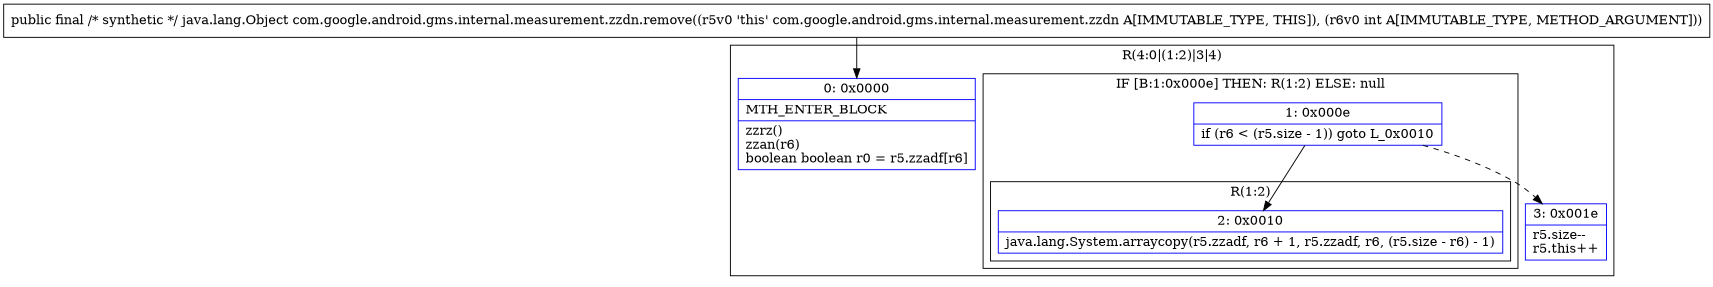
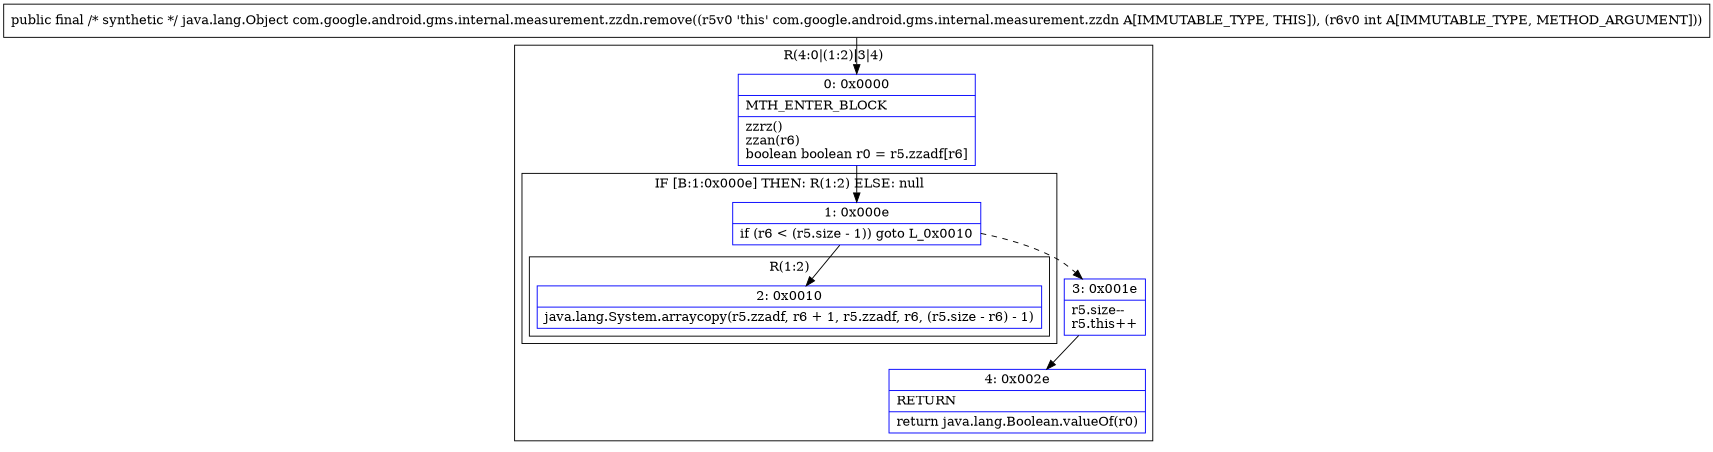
none -> (857, 179)
none -> (1017, 401)
